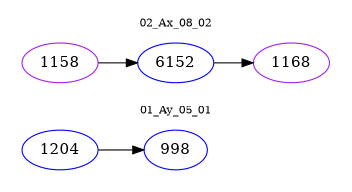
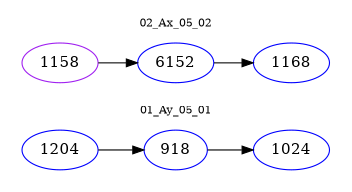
(176, 24) -> (176, 24)
(291, 63) -> (291, 63)
(176, 150) -> (176, 150)
none -> (291, 150)
